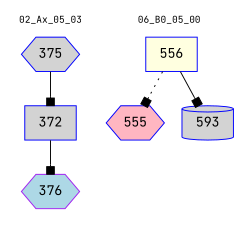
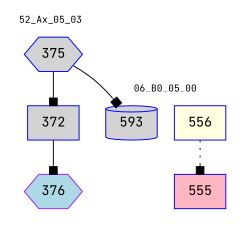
(51, 20) -> (51, 20)
(187, 84) -> (84, 72)
(135, 123) -> (200, 192)
